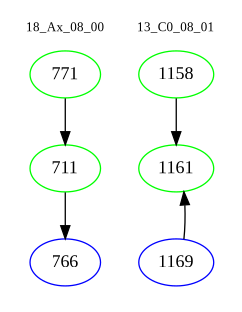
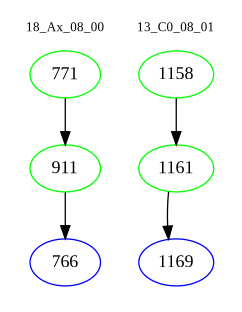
(65, 168) -> (65, 168)
(185, 222) -> (168, 209)
